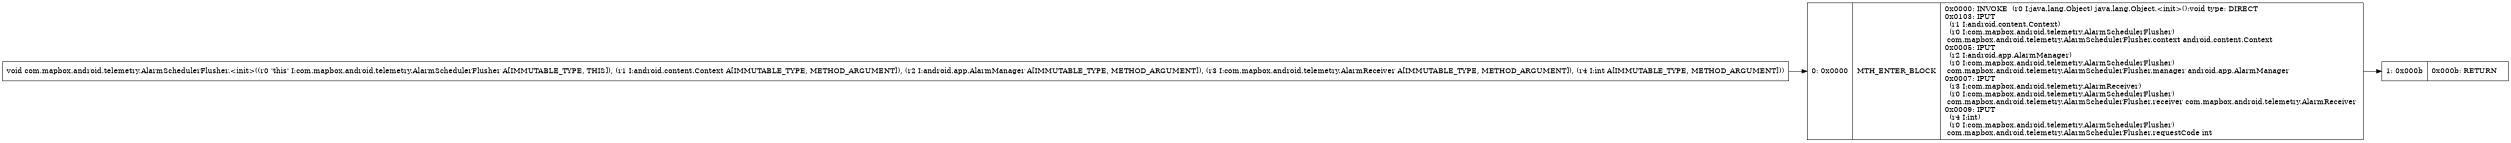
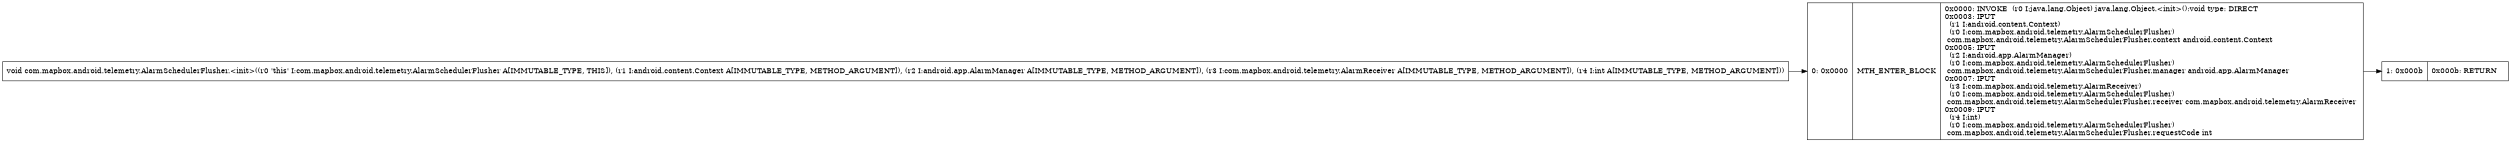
(1972, 17) -> (1972, 17)
